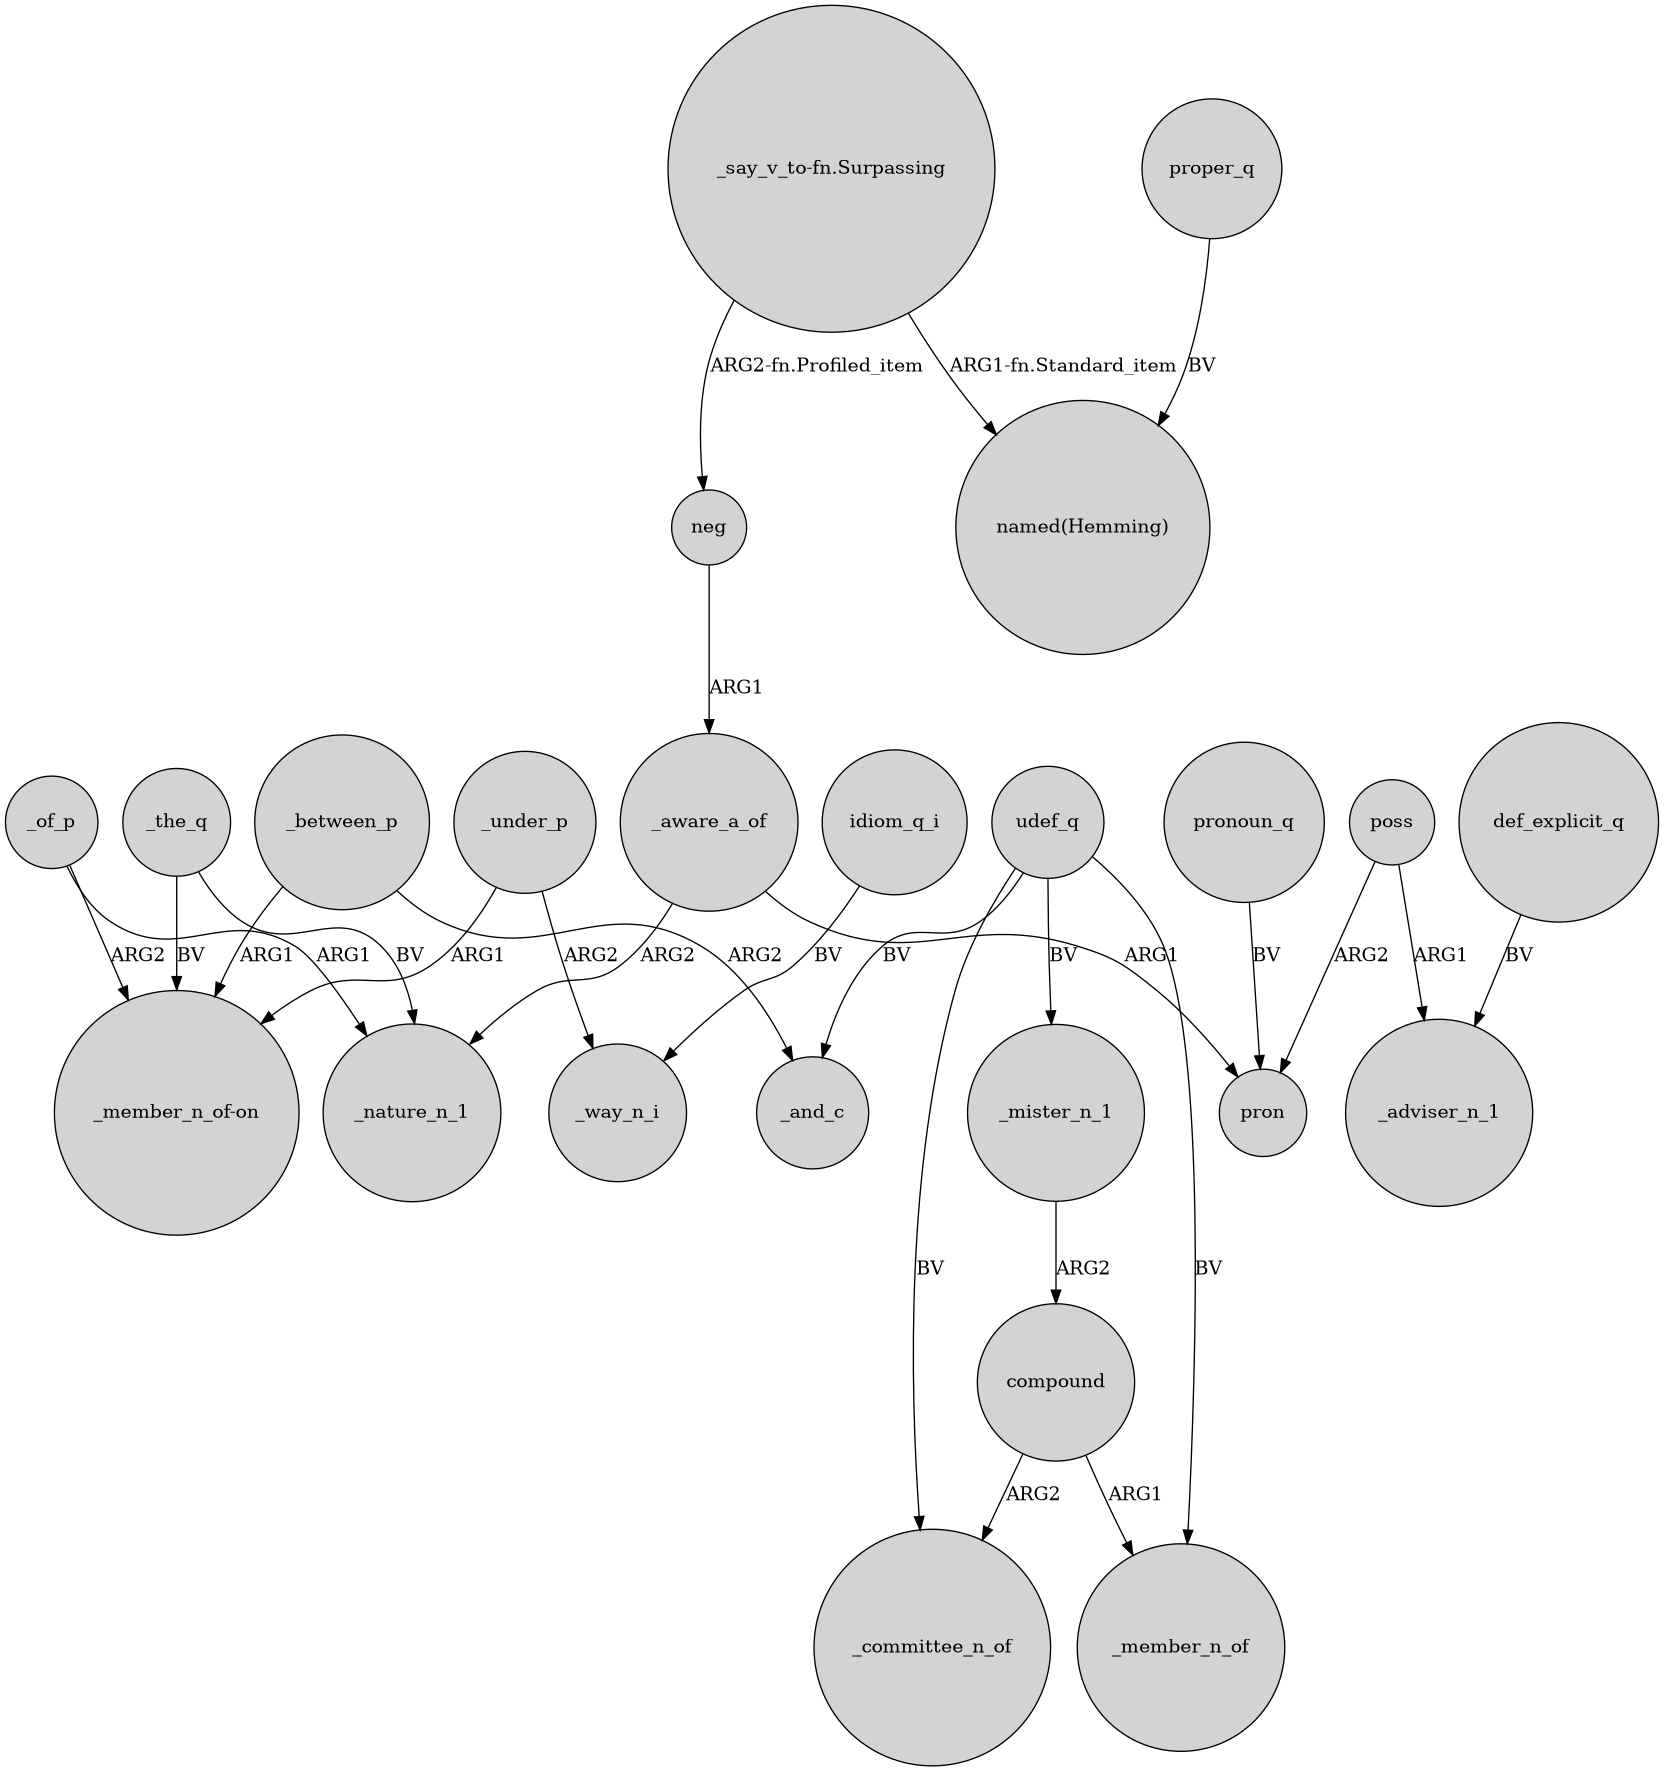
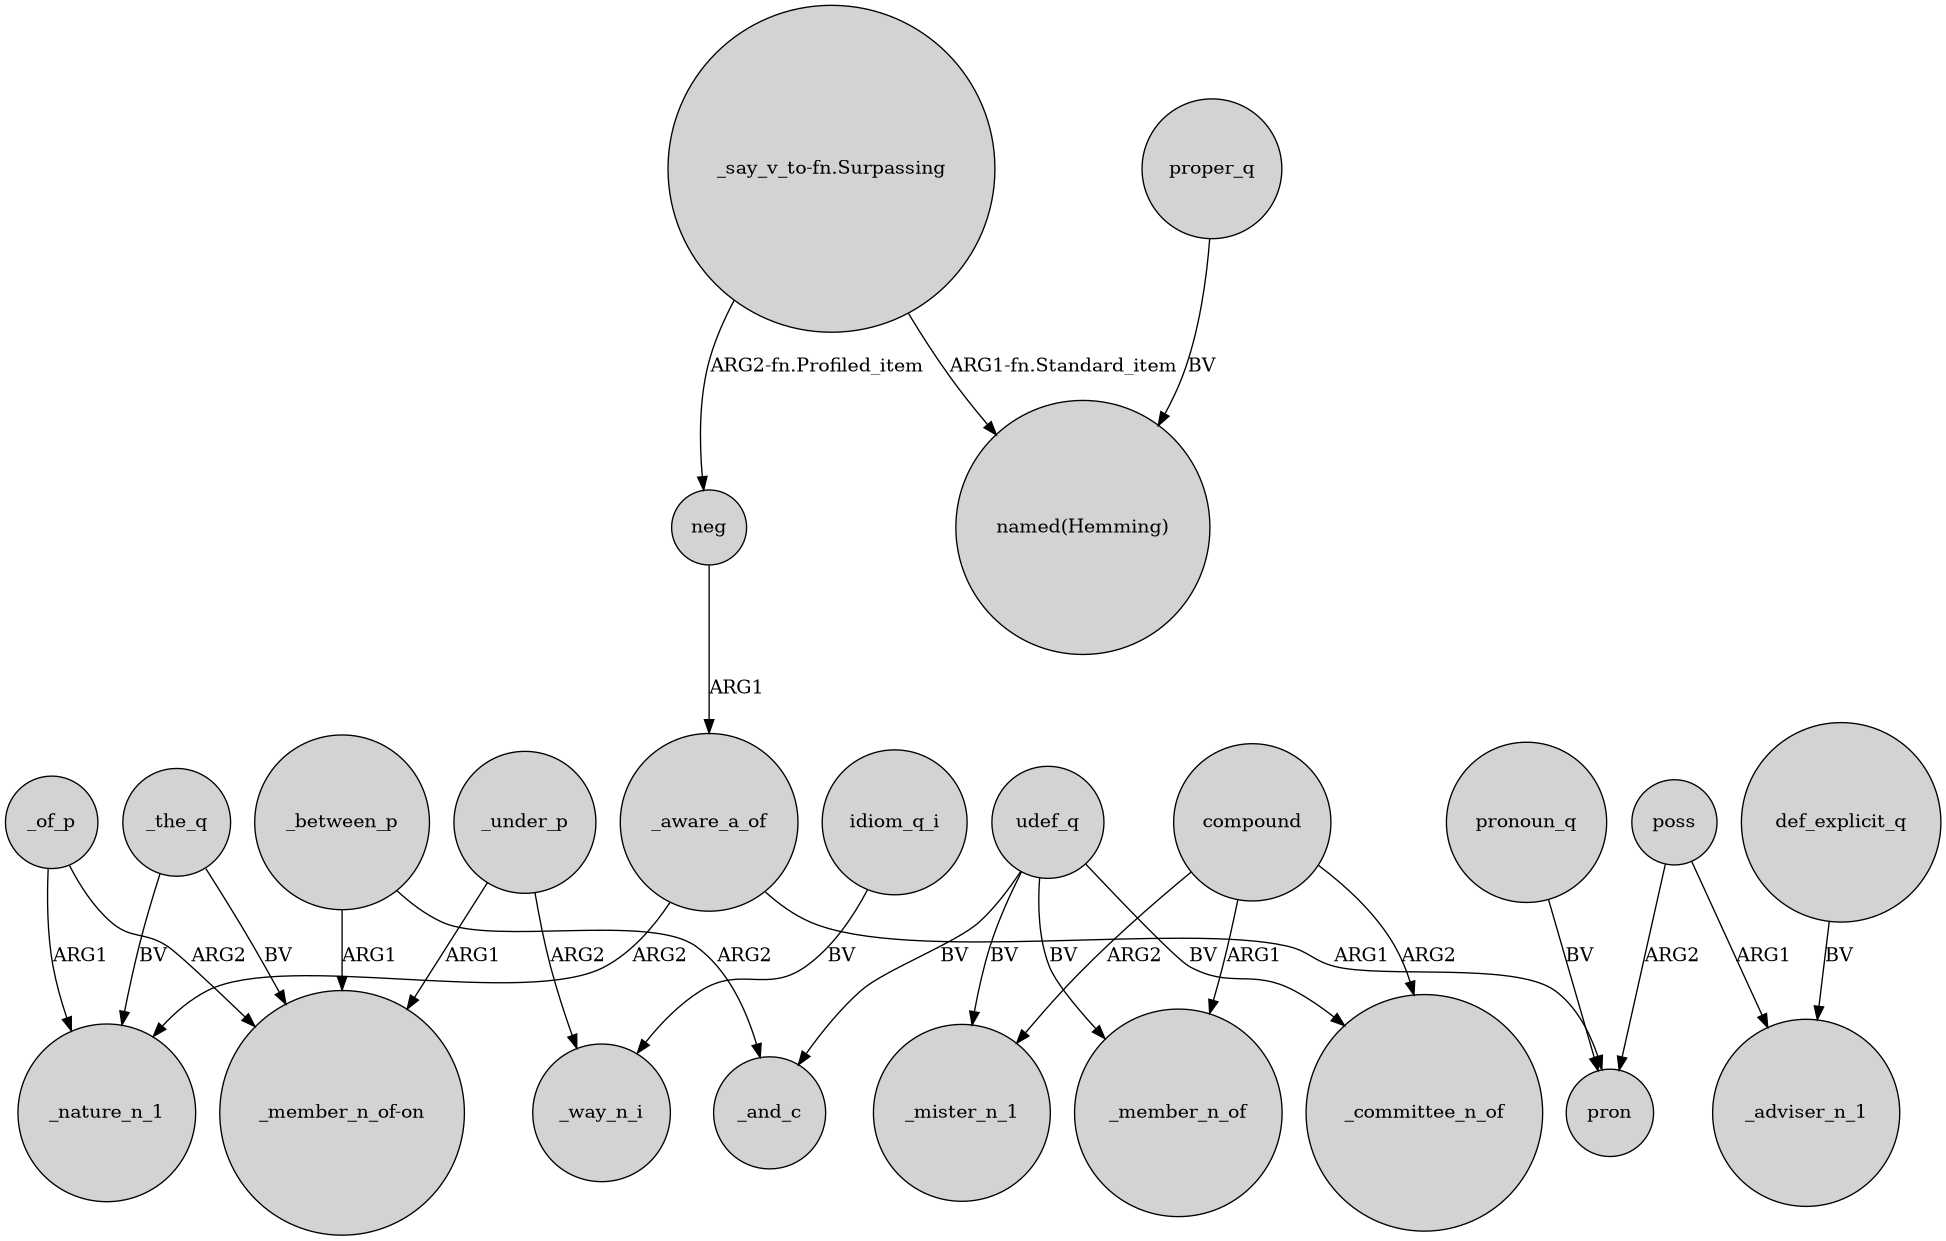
(1056, 1245) -> (1104, 949)
